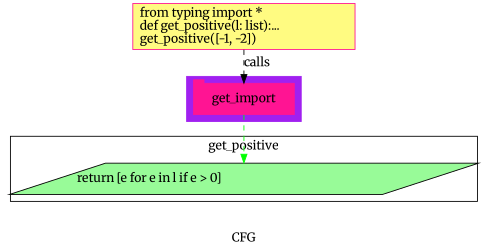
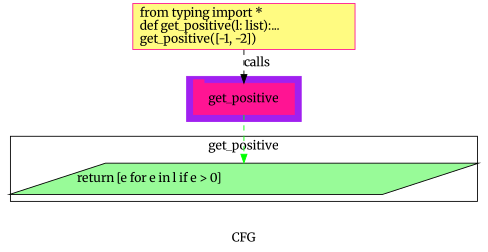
(244, 99) -> (244, 99)
